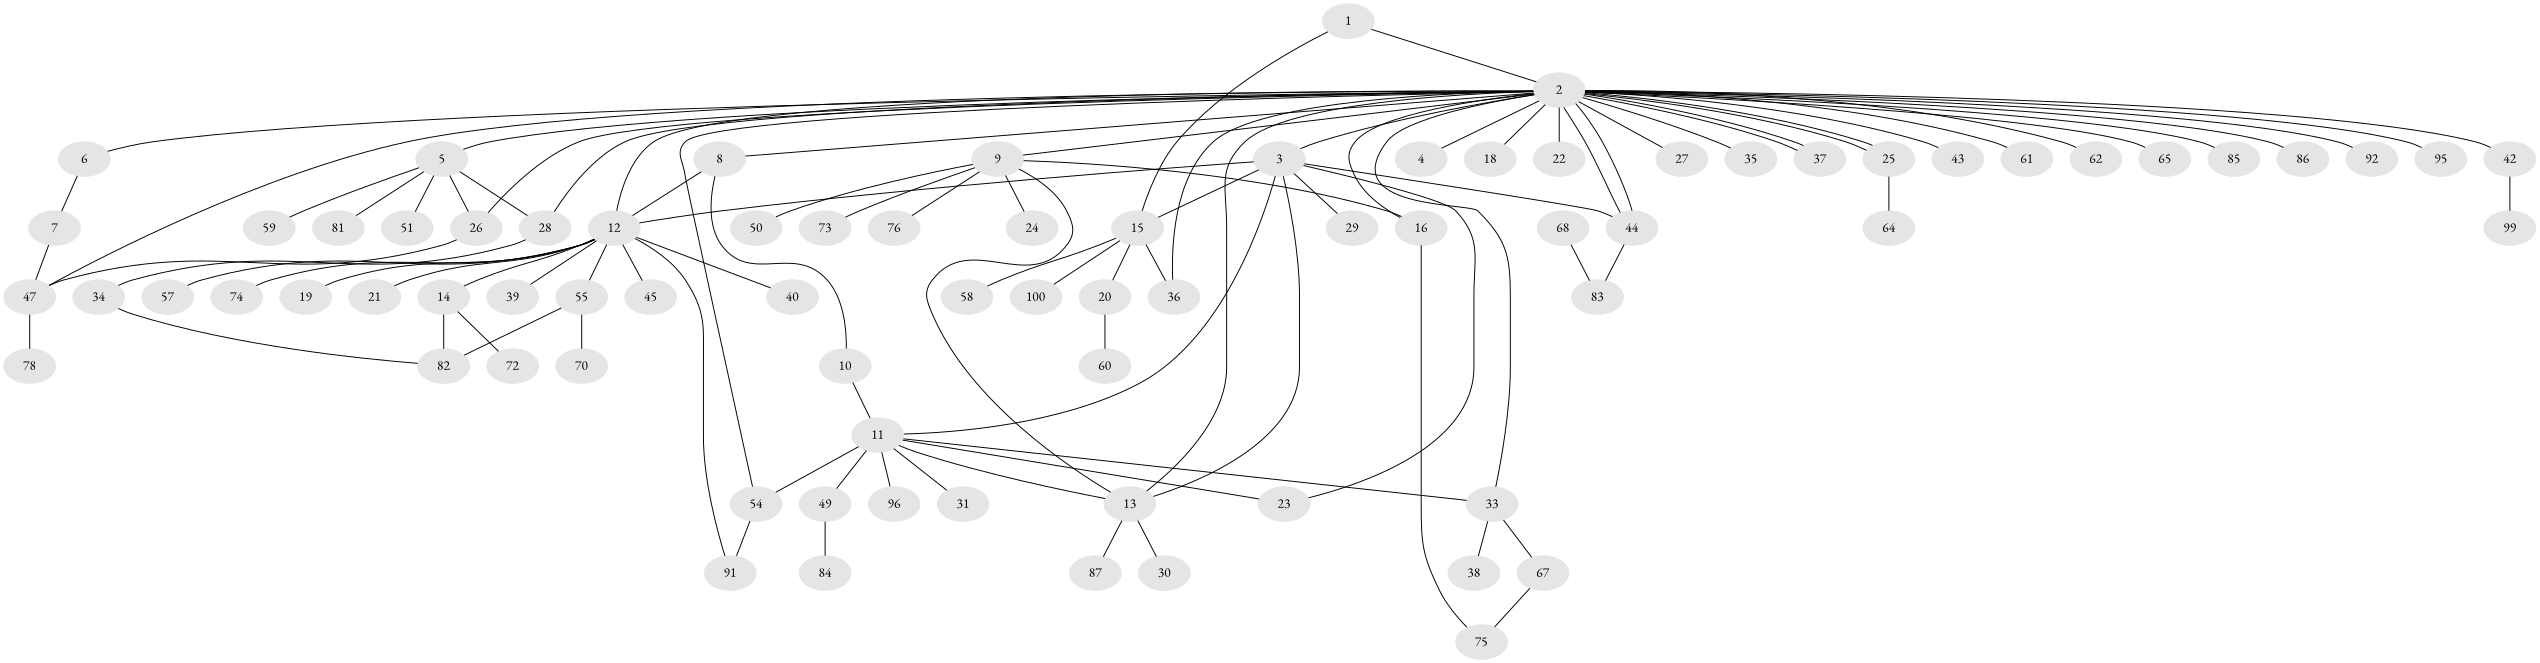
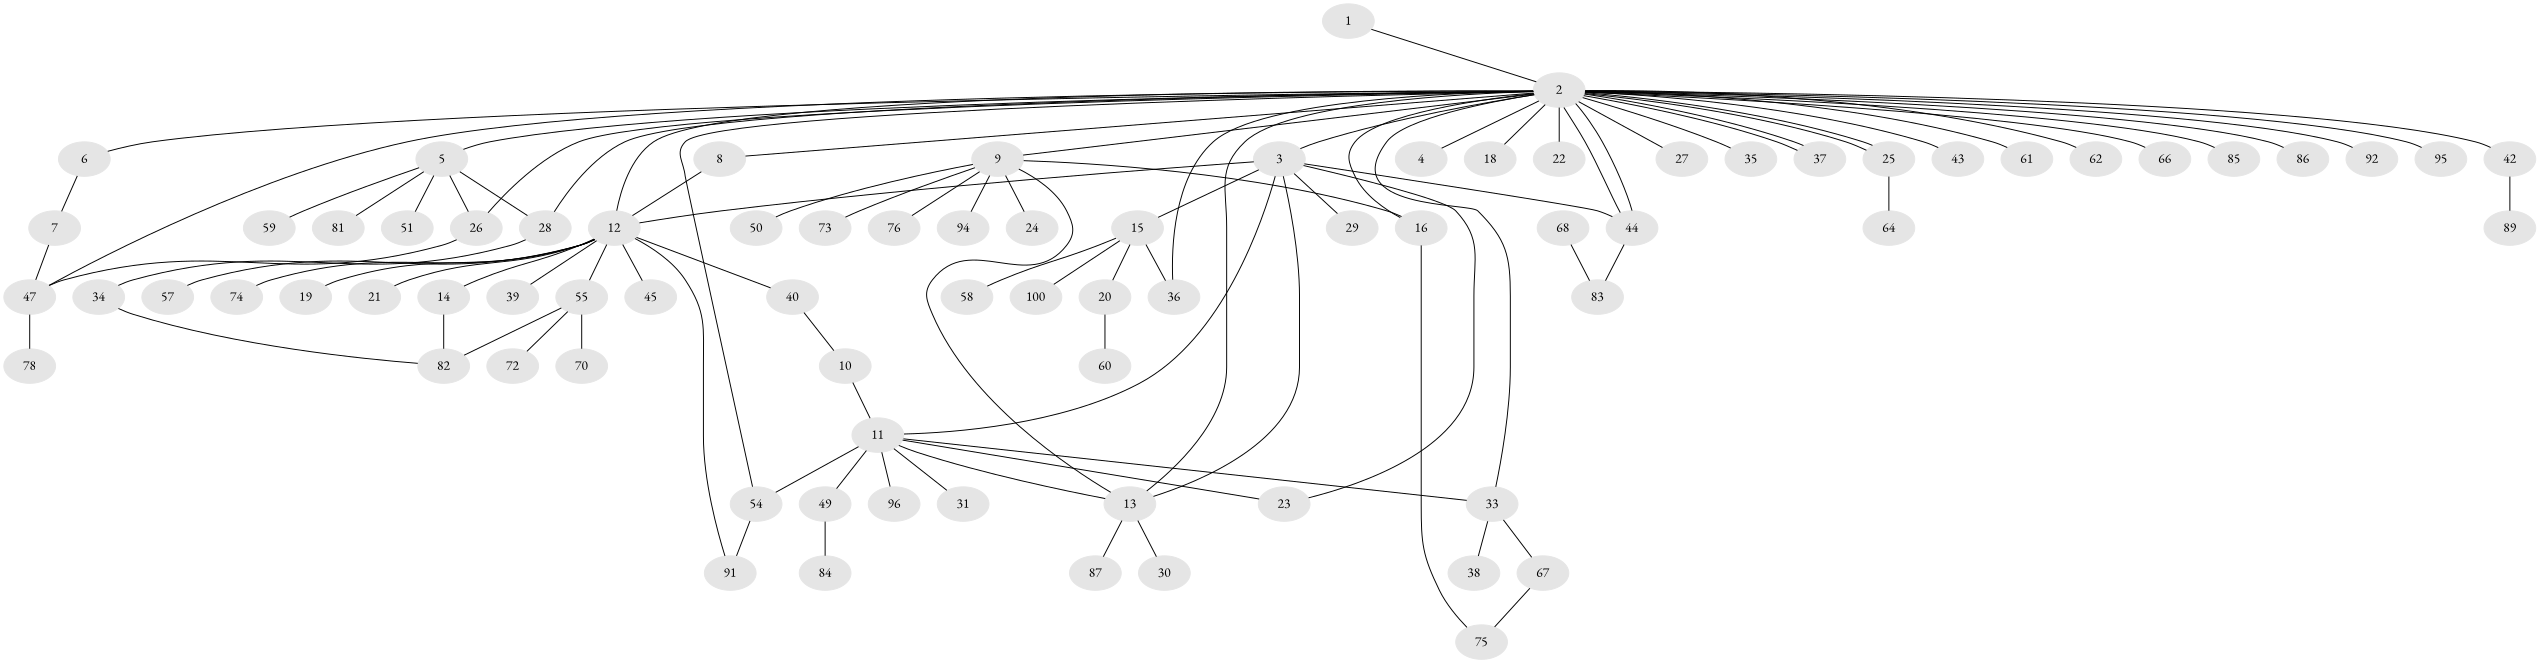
(1211, 108) -> none
(2165, 159) -> (2165, 159)
none -> (963, 228)
(2510, 228) -> (2510, 228)
(774, 264) -> (819, 332)
(478, 331) -> (547, 331)
